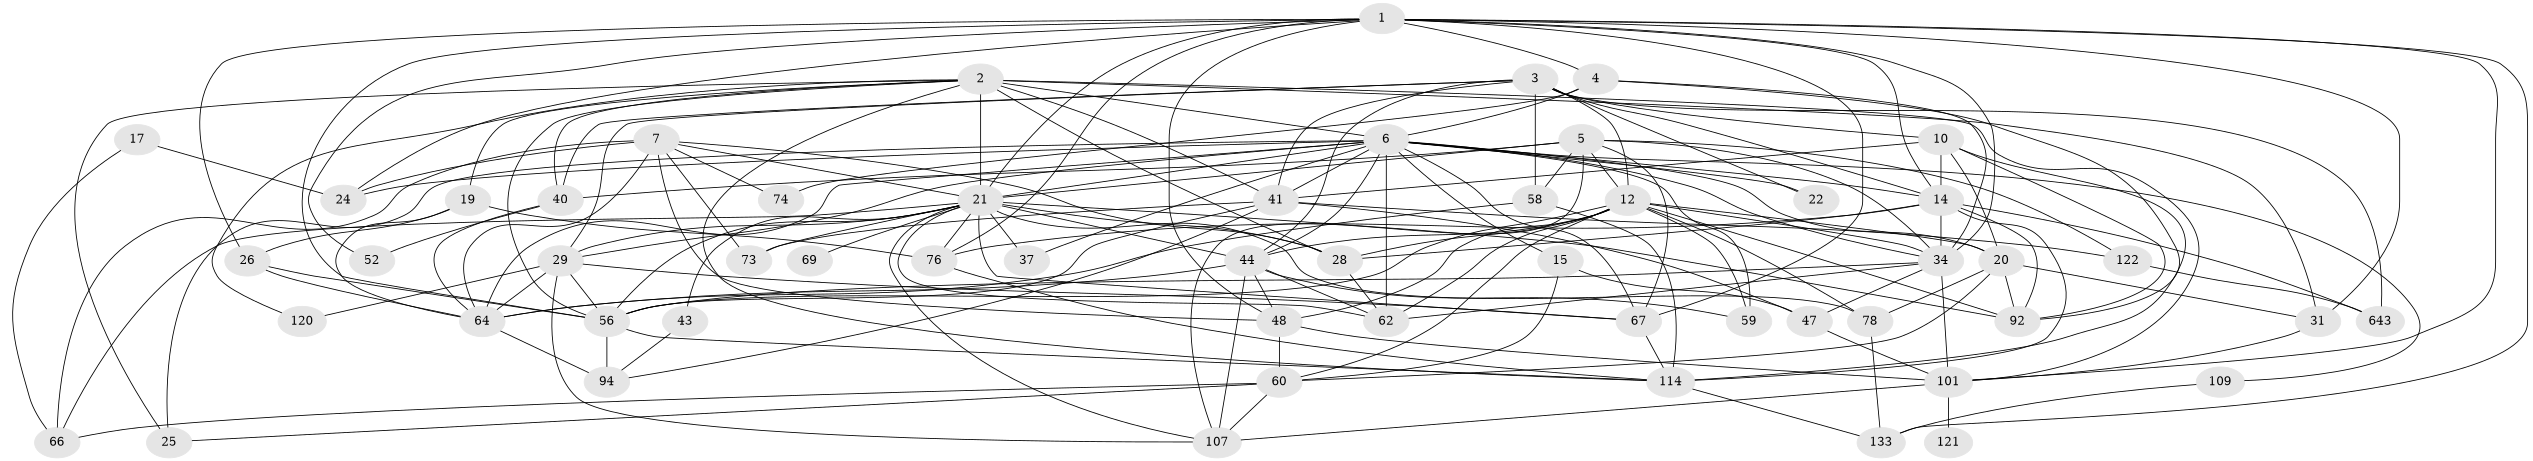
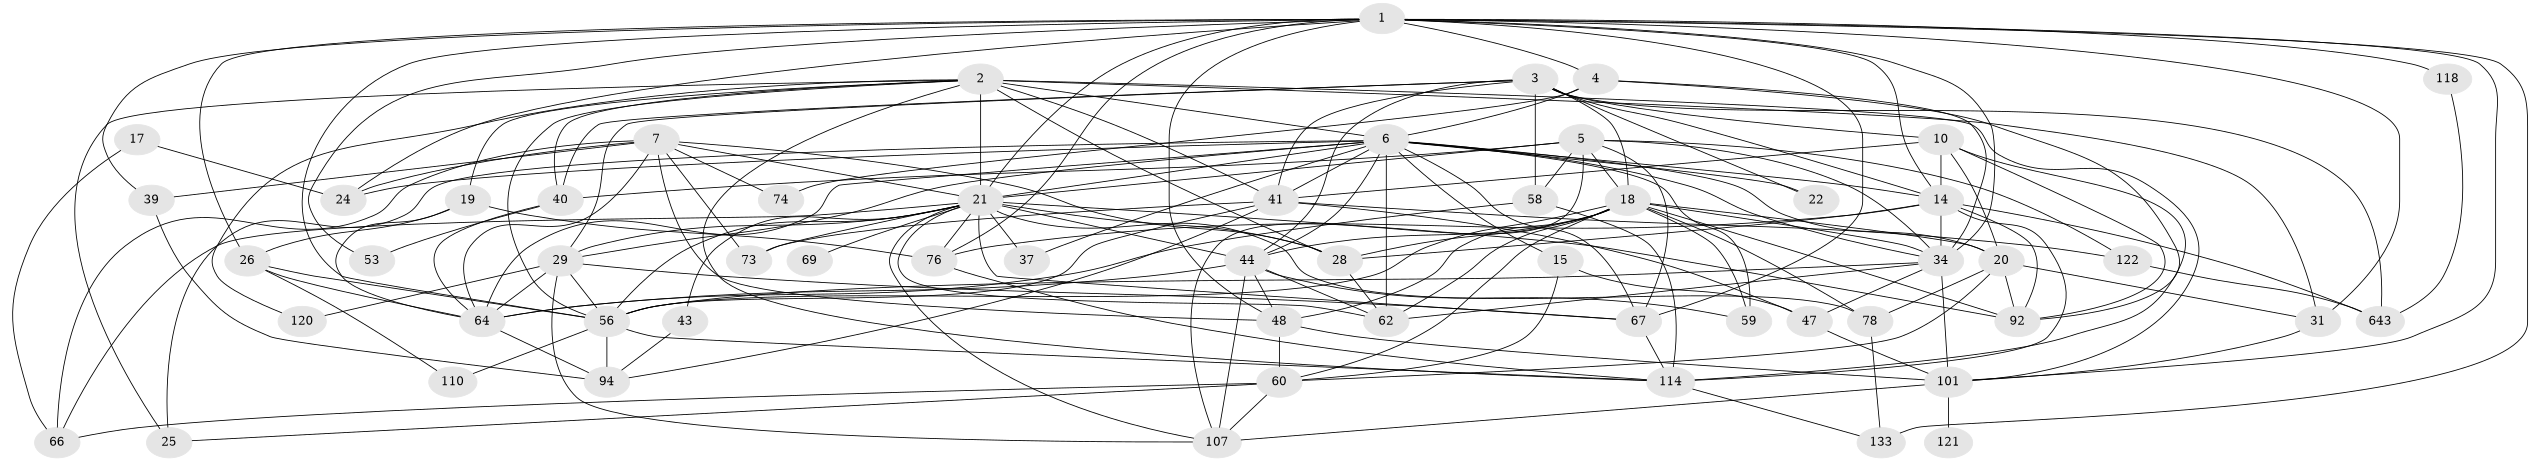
none -> (2448, 79)
none -> (152, 200)
(1628, 200) -> (1628, 200)
(372, 261) -> (372, 261)
none -> (453, 382)
(2220, 382) -> none
